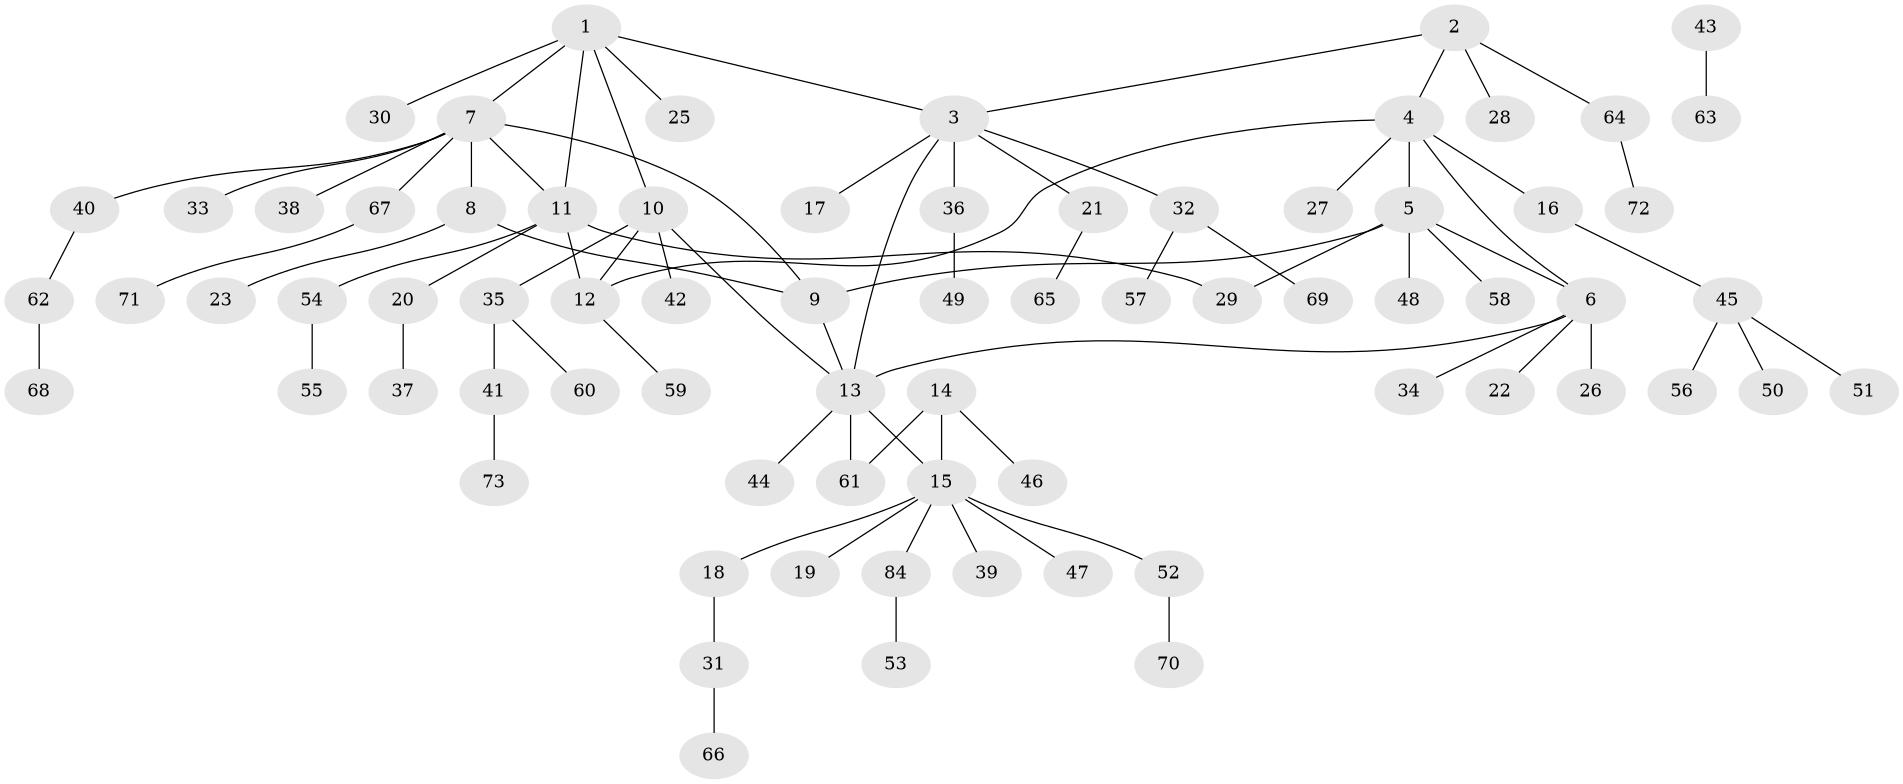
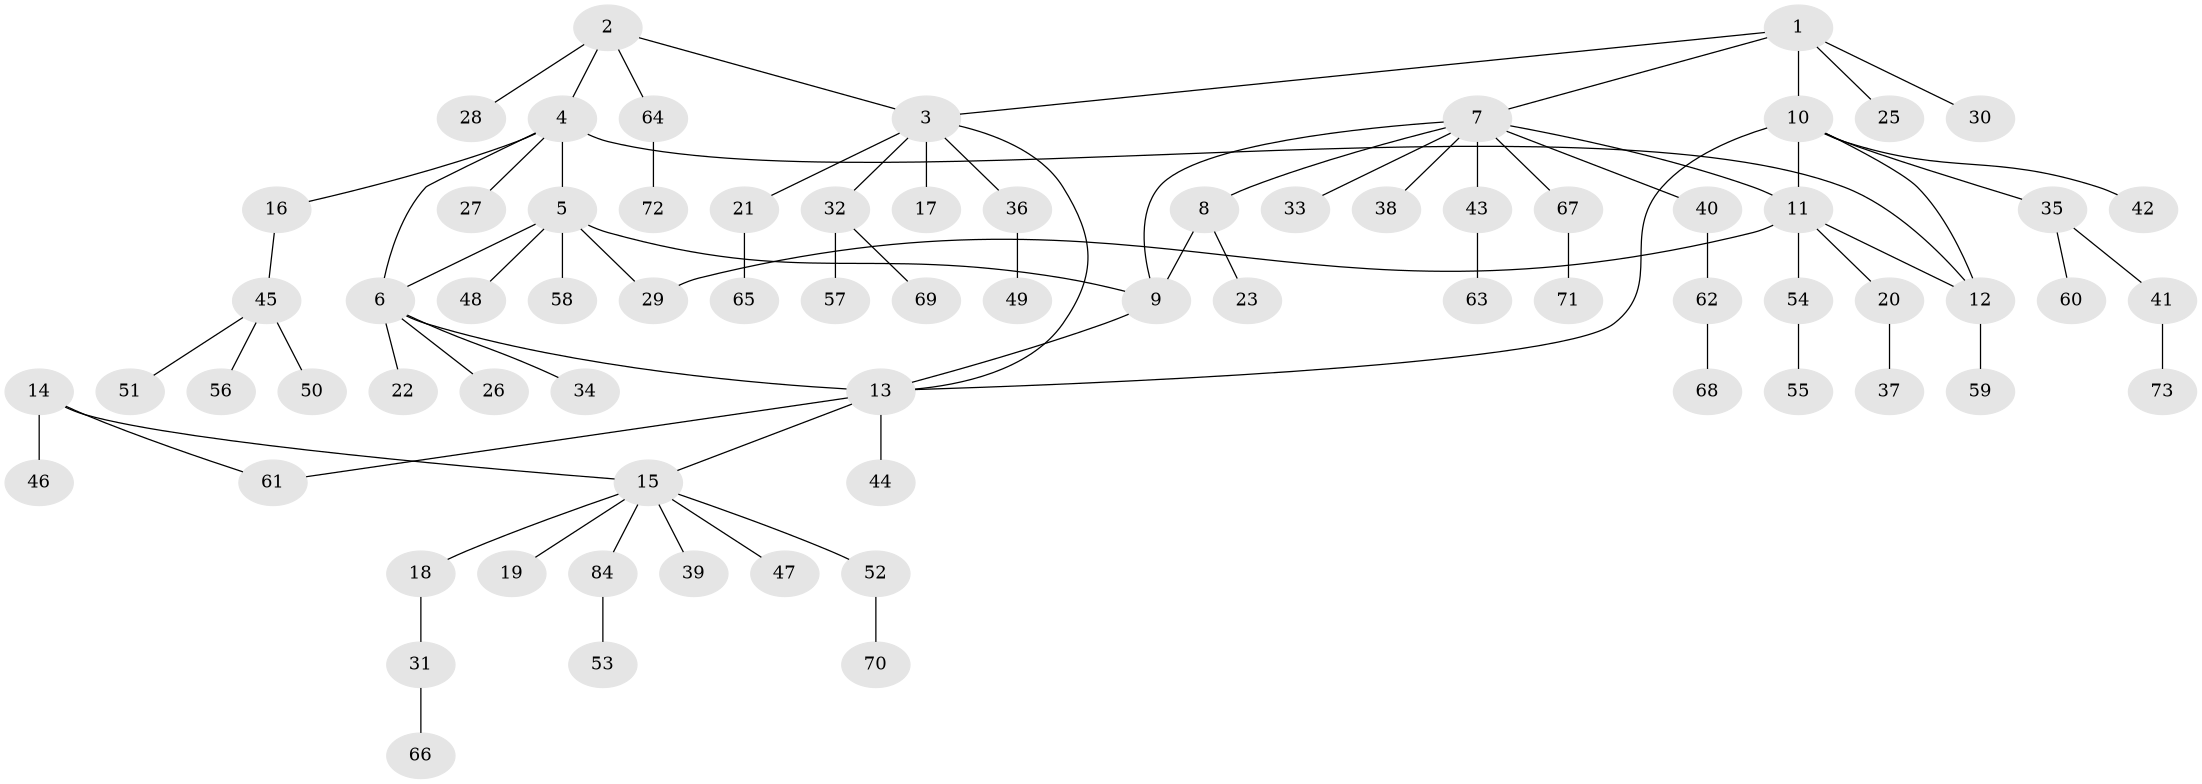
(574, 119) -> (1799, 164)
none -> (1477, 164)
